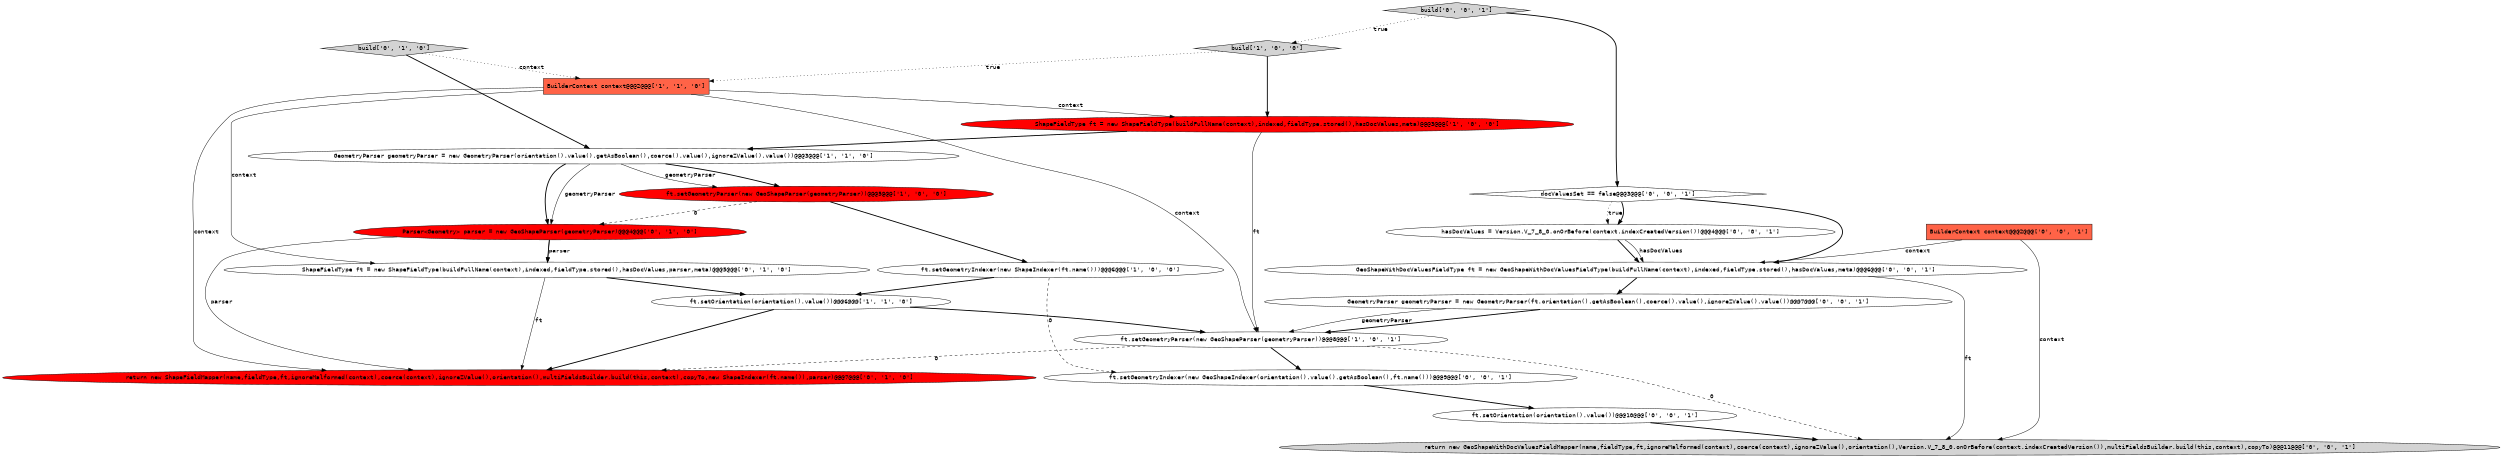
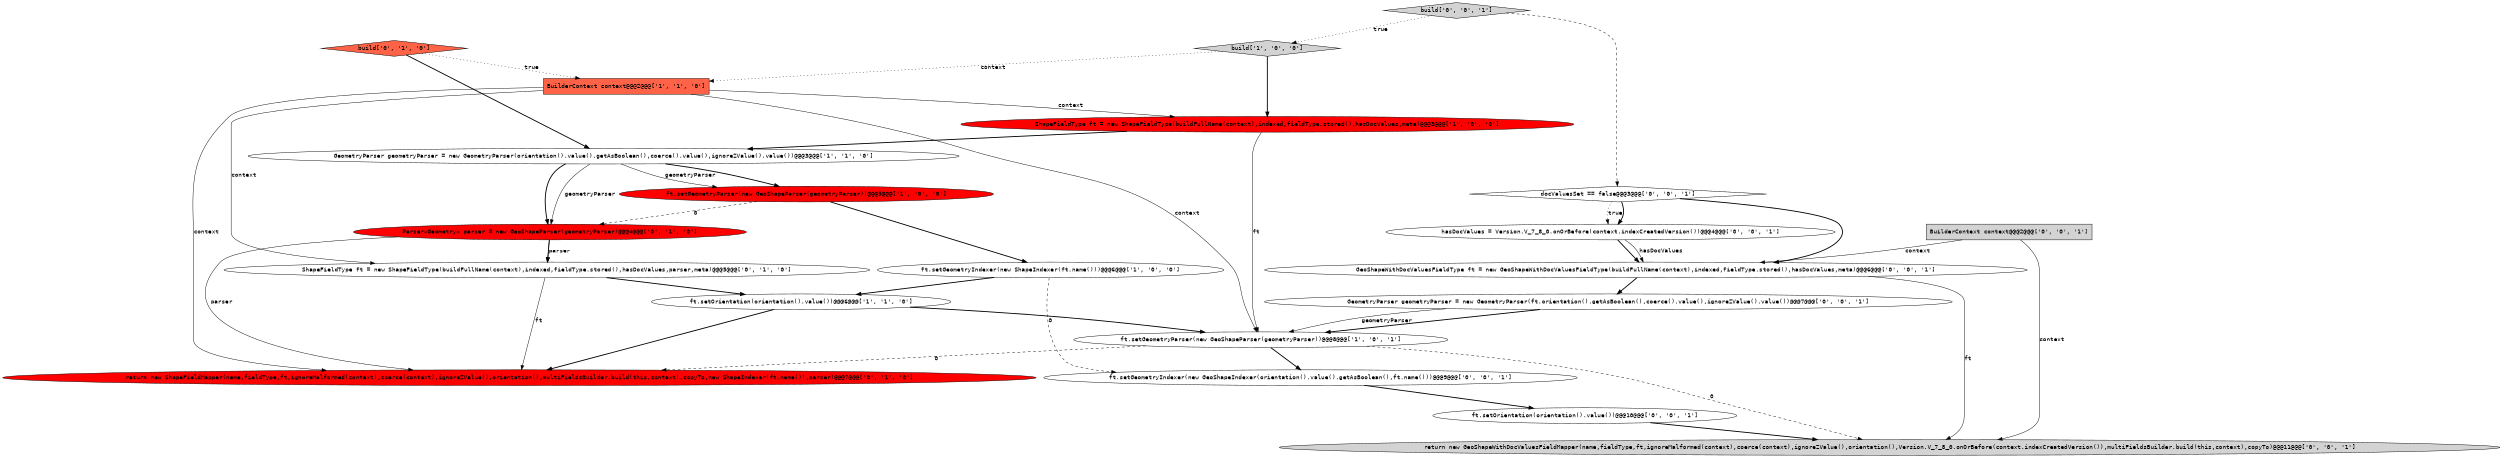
(394, 48) -> (394, 48)
(1616, 54) -> (1616, 54)
(532, 67) -> (532, 67)
(993, 67) -> (993, 67)
(2009, 232) -> (2009, 232)
